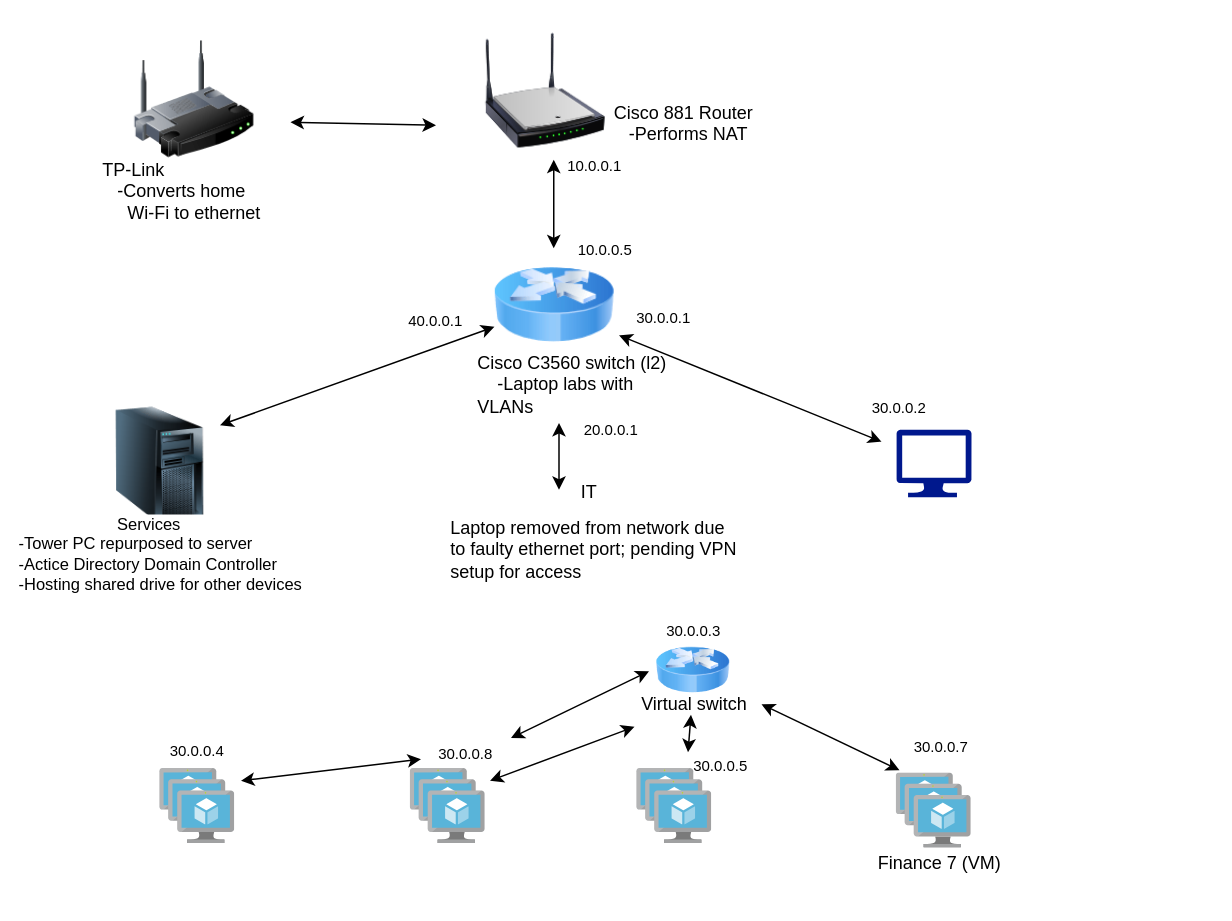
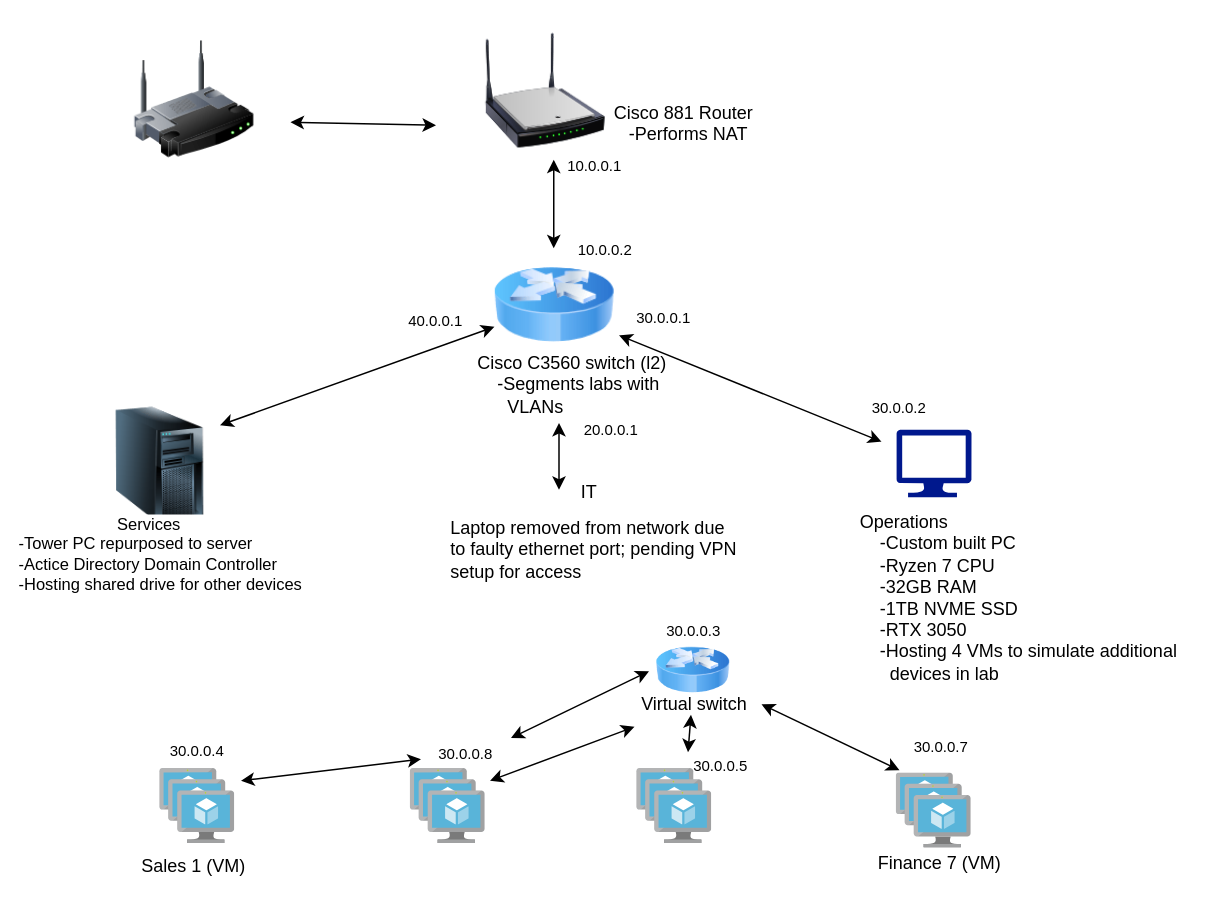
(183, 191) -> none
(605, 250) -> (605, 250)
(575, 385) -> (575, 385)
none -> (1028, 597)
none -> (201, 866)
